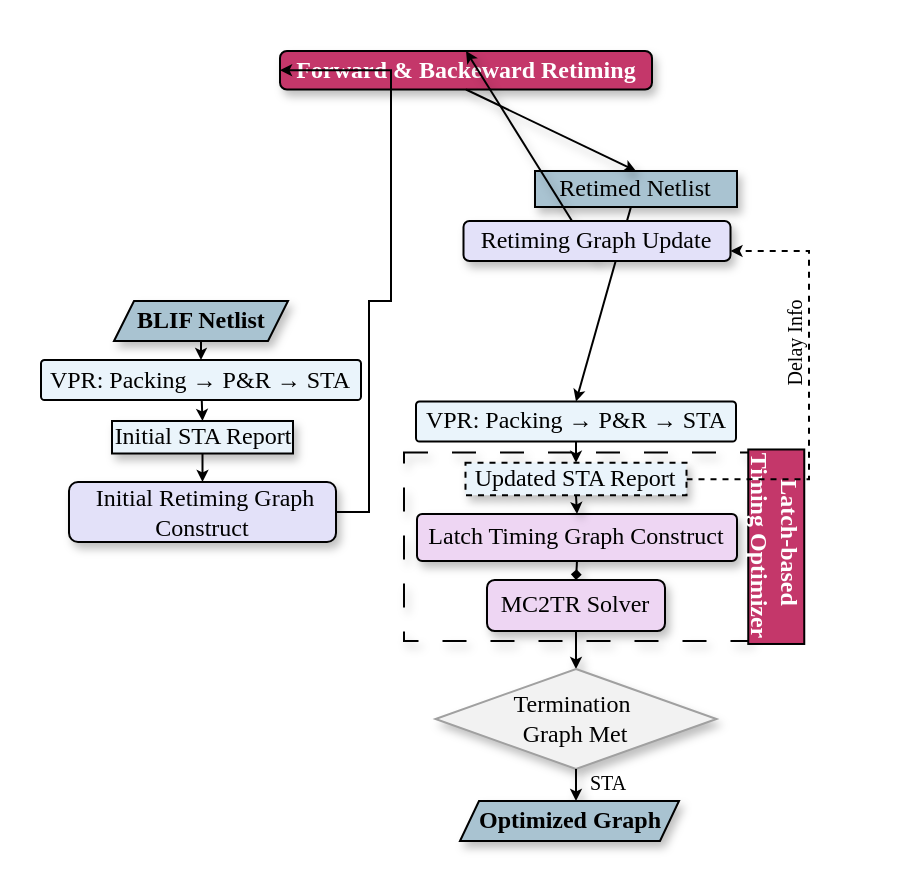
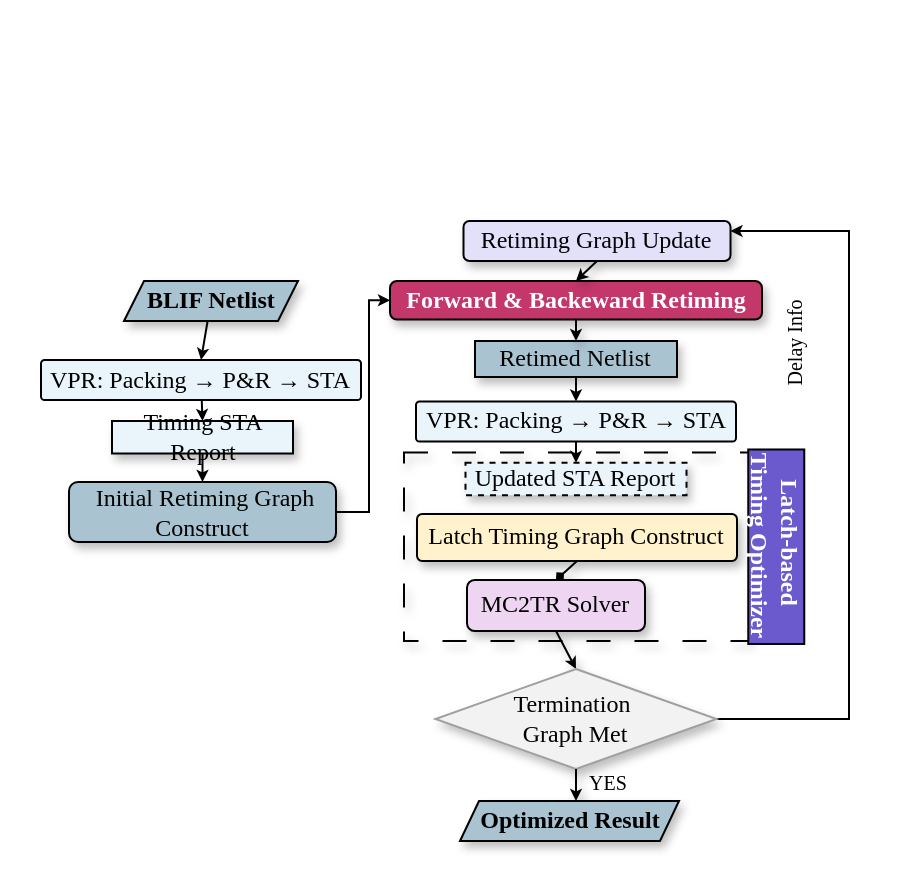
(466, 70) -> (576, 300)
(636, 189) -> (576, 359)
(201, 321) -> (211, 301)
(809, 391) -> none
(204, 437) -> (204, 437)
none -> (849, 486)
(576, 501) -> none
(203, 512) -> (203, 512)
(577, 538) -> (577, 538)
(776, 547) -> (776, 547)
(576, 606) -> (556, 606)
(609, 767) -> (609, 767)
(571, 821) -> (571, 821)
